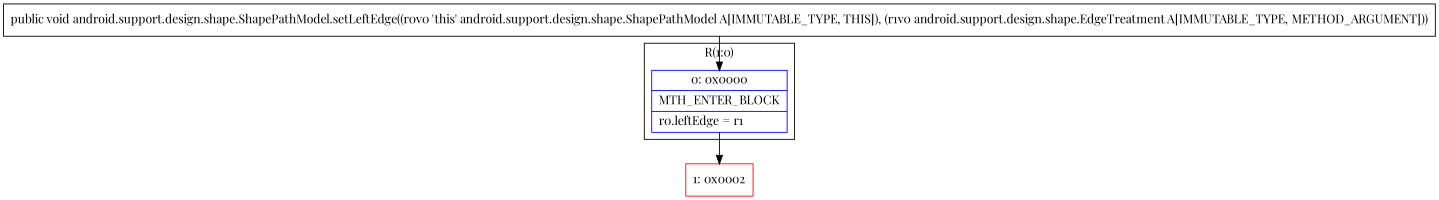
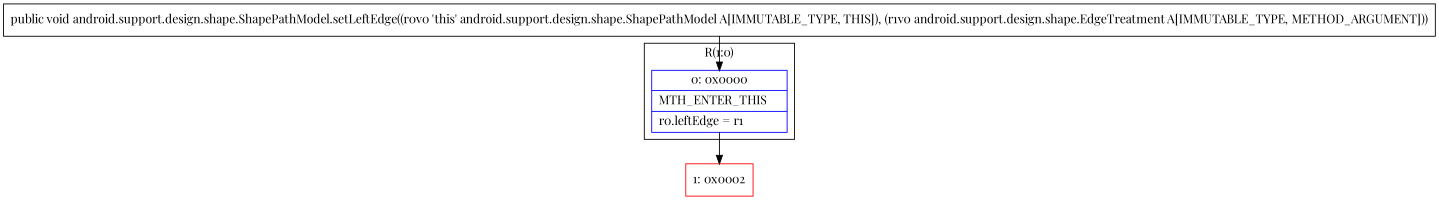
(719, 100) -> (713, 100)
